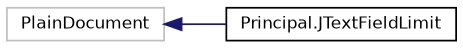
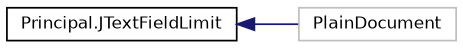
(204, 24) -> (276, 24)
